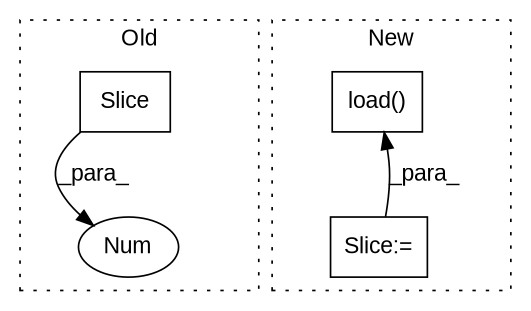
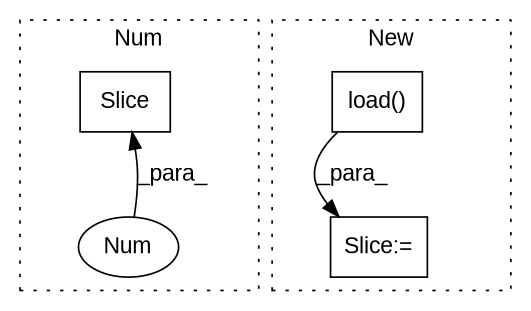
(139, 39) -> (139, 39)
(56, 173) -> (138, 183)
(389, 183) -> (315, 166)
